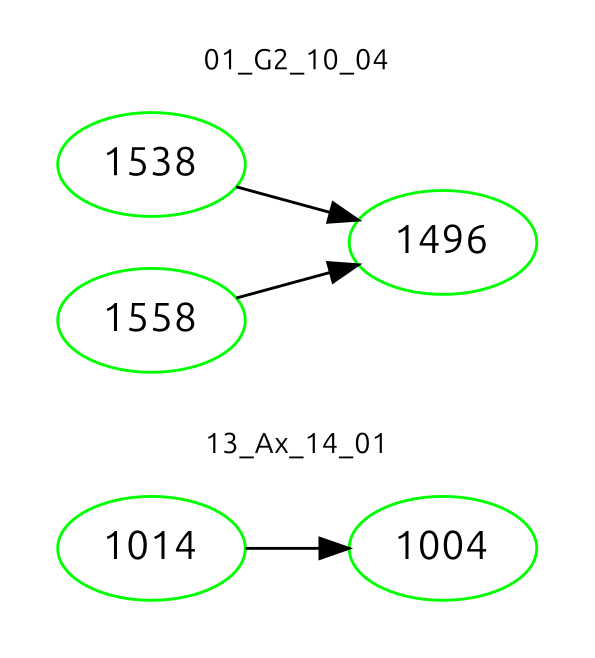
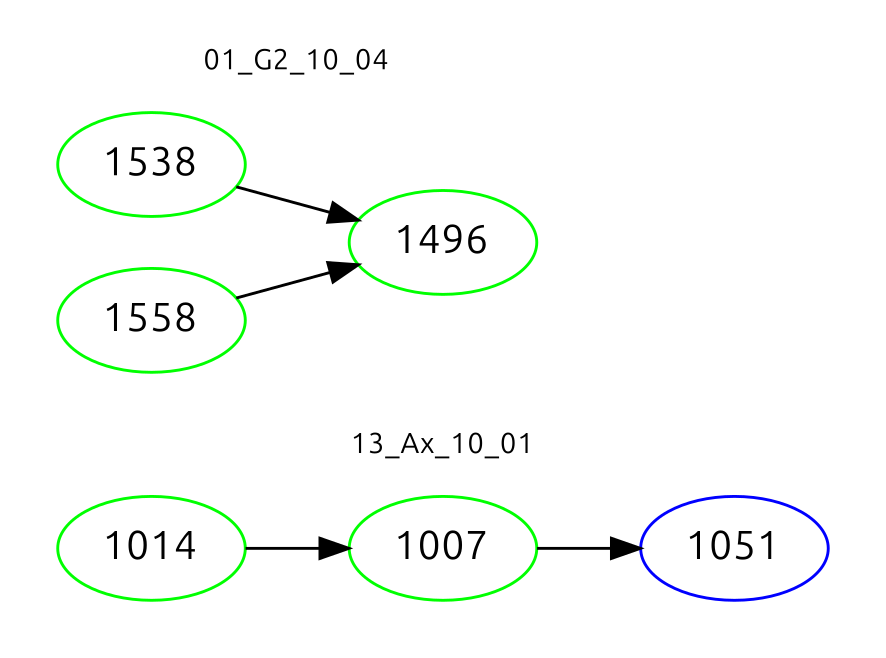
(297, 446) -> (443, 446)
(443, 548) -> (443, 548)
none -> (734, 548)
